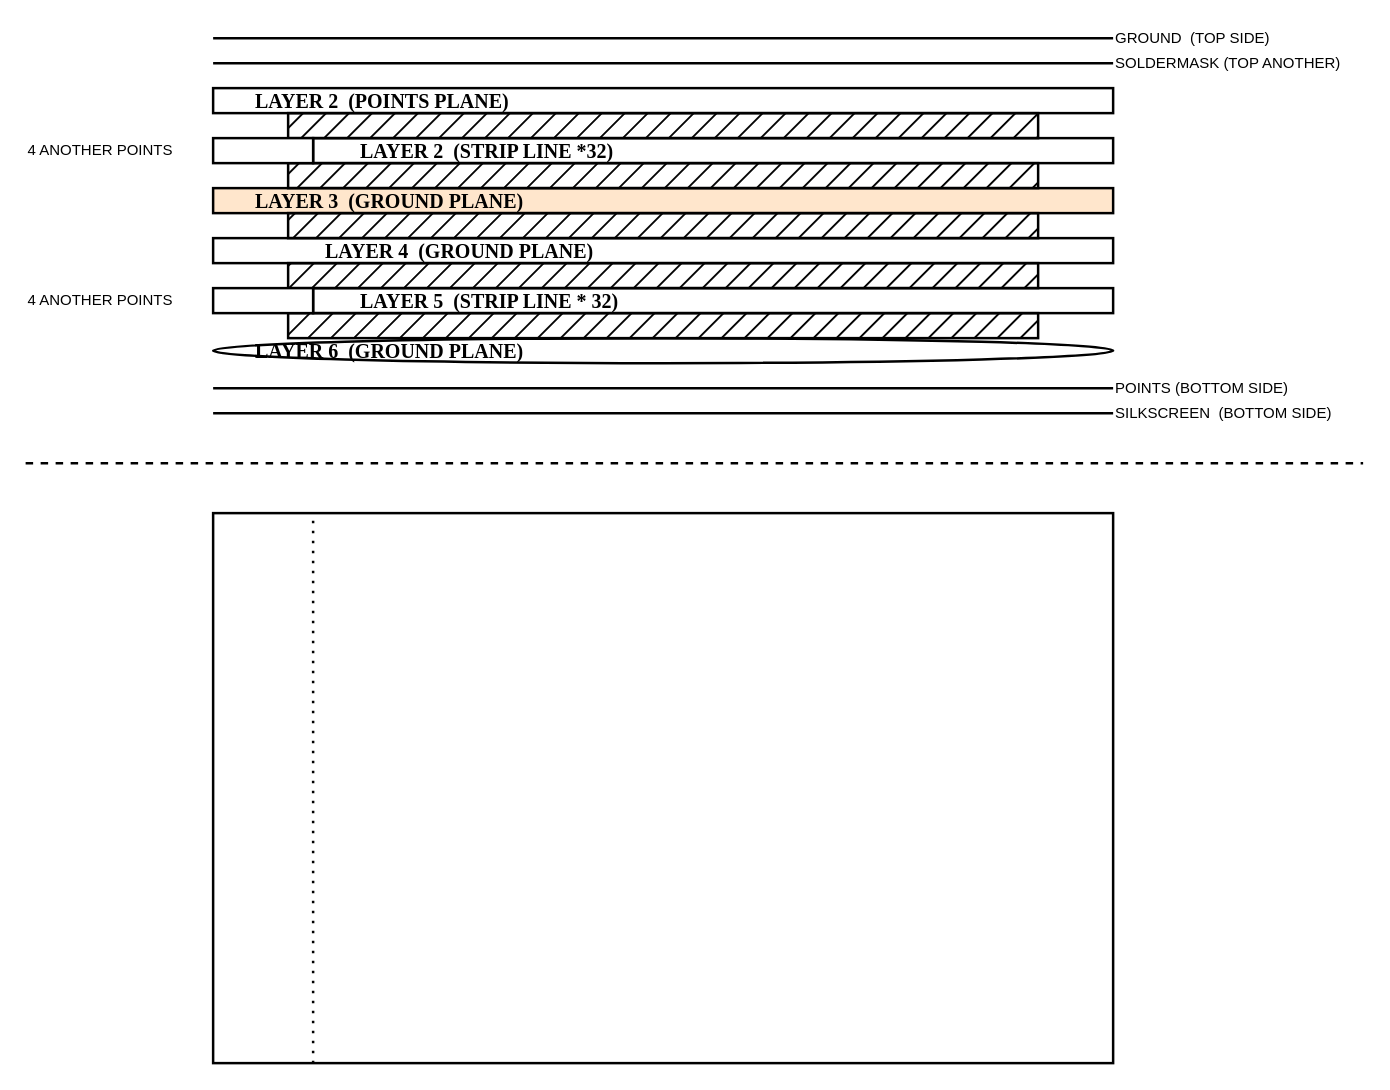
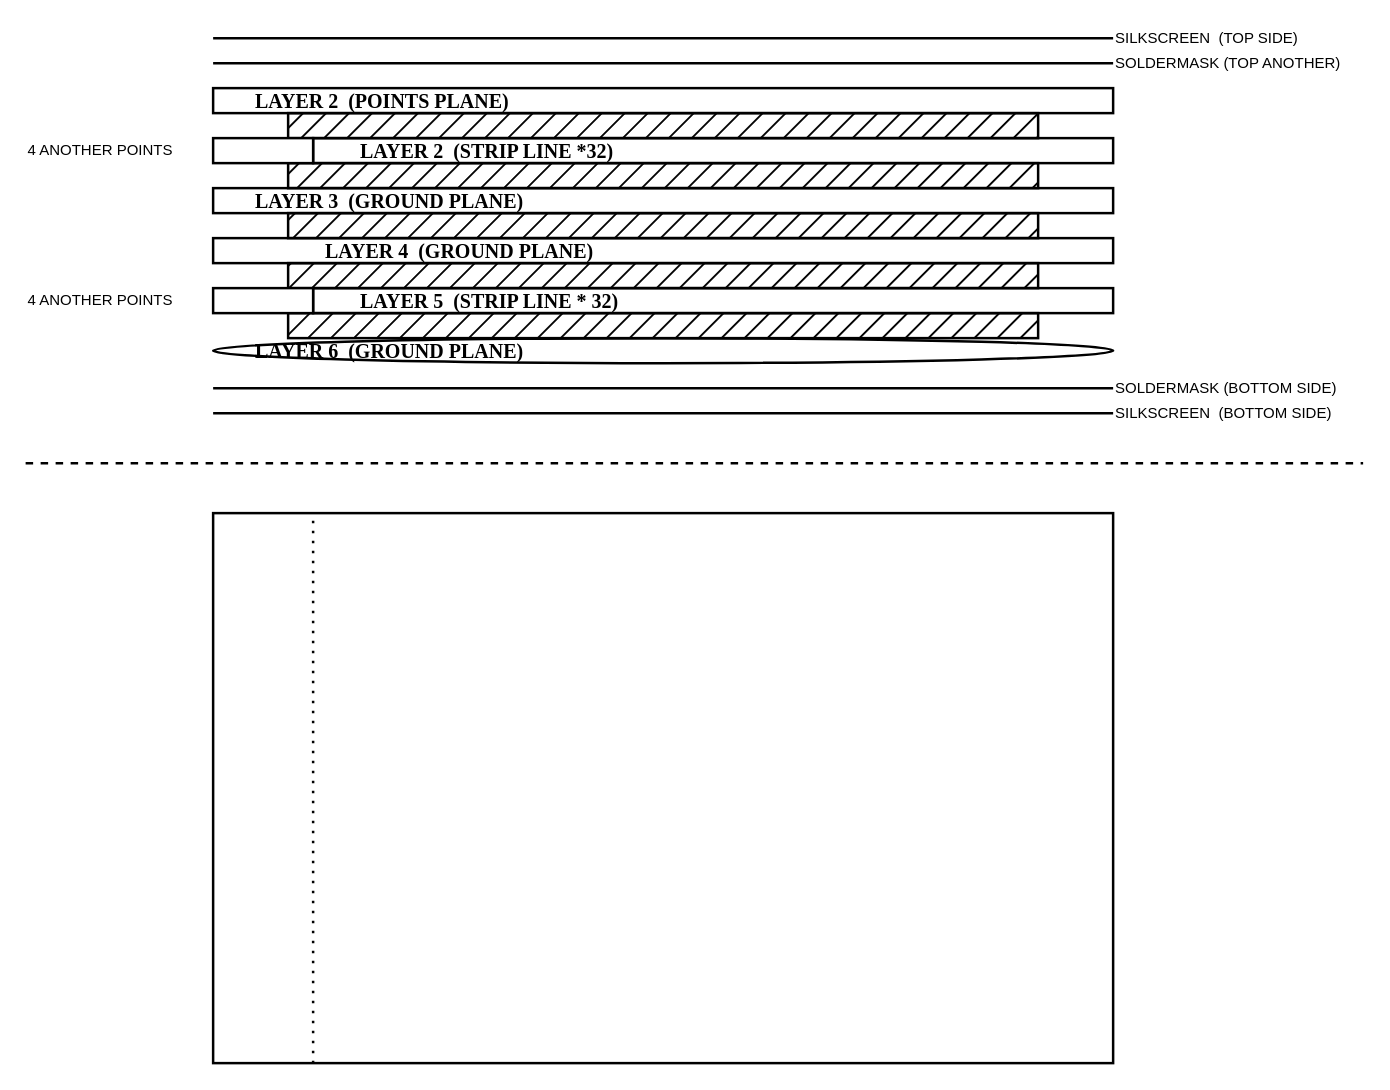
(1185, 38) -> (1202, 38)
(663, 201) -> (663, 201)
(1196, 388) -> (1213, 388)
